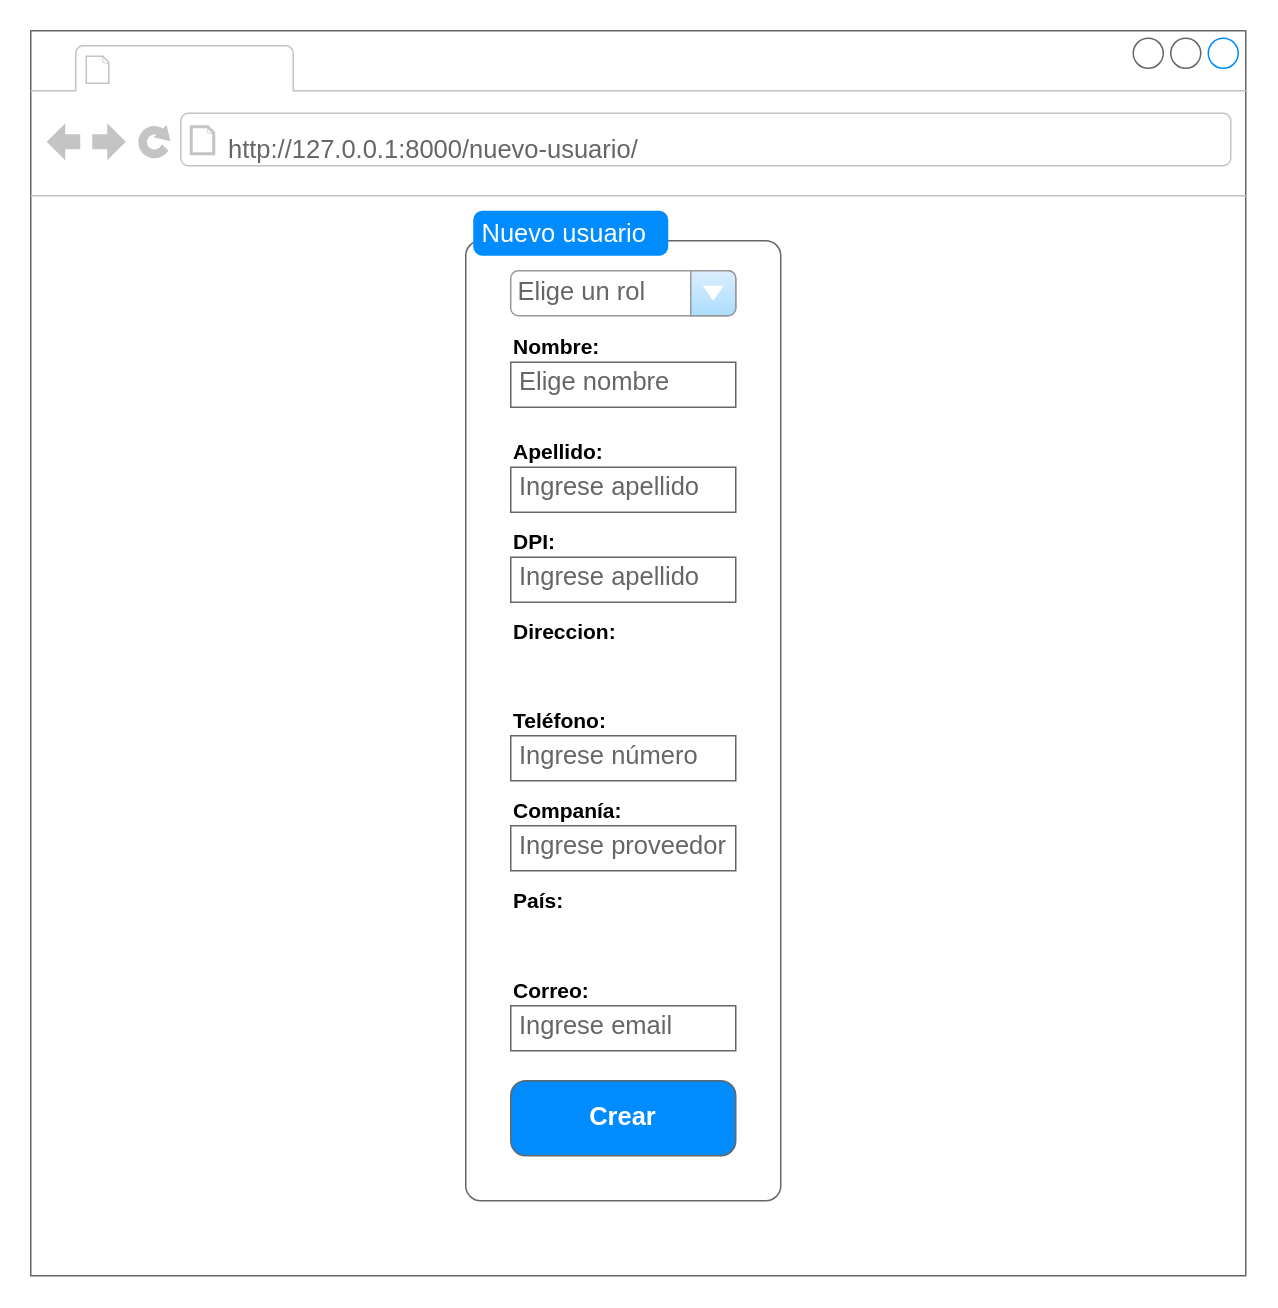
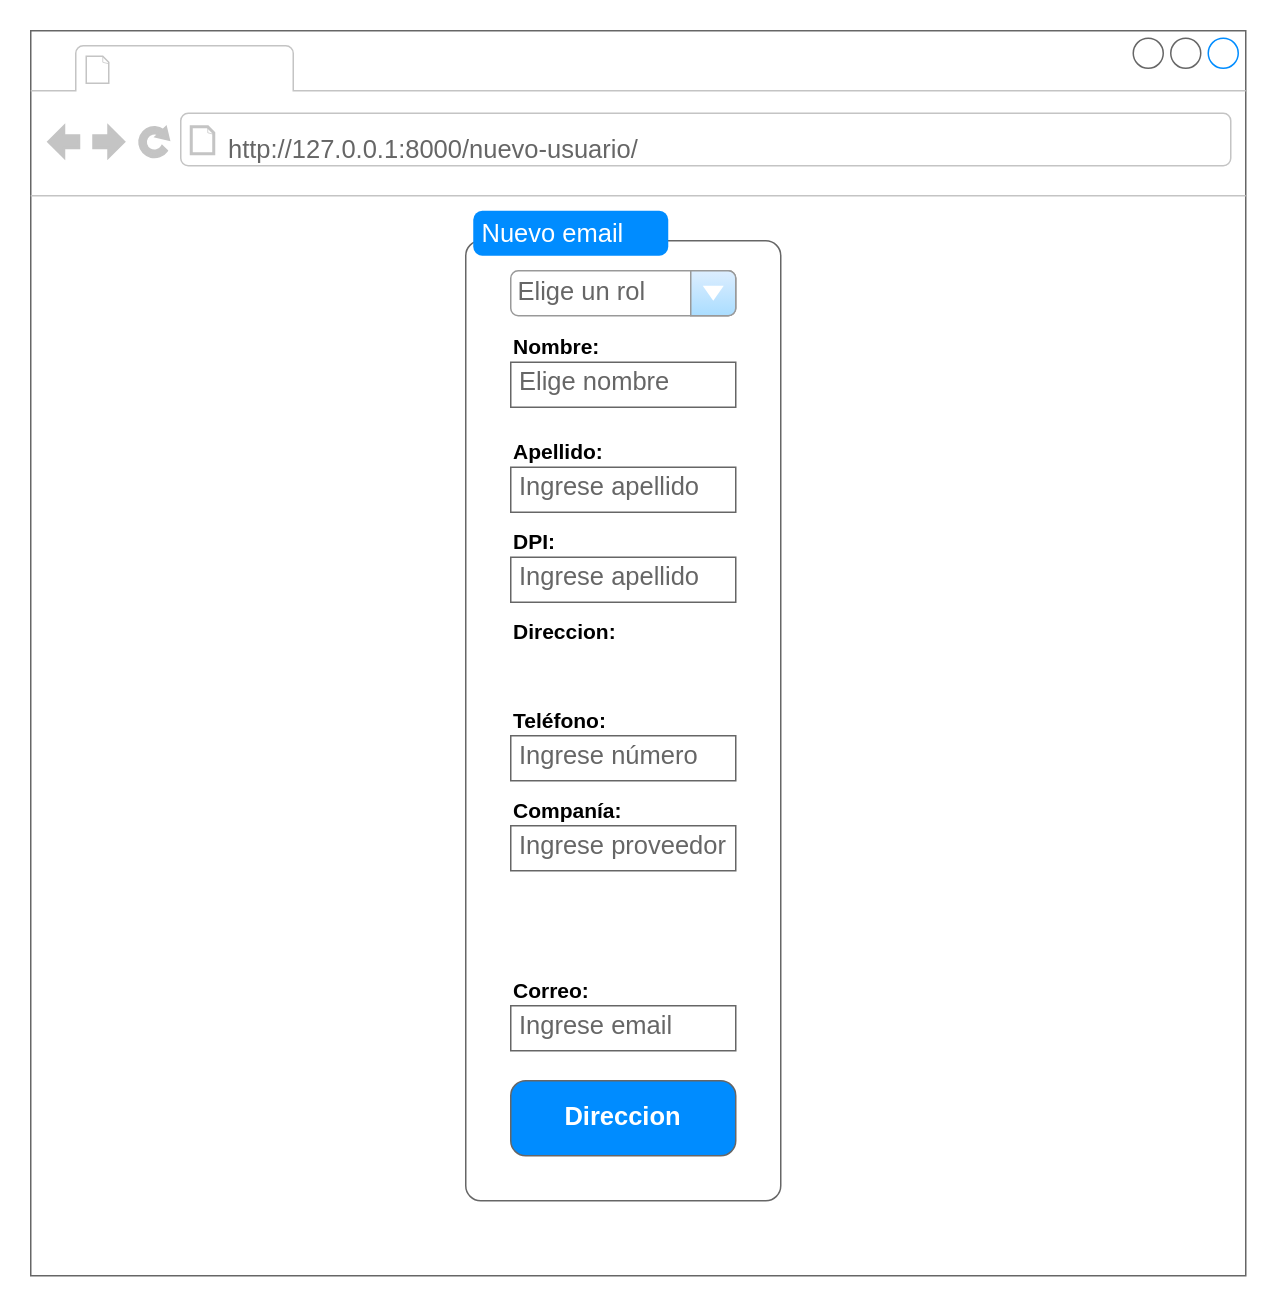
(568, 234) -> (550, 234)
(623, 901) -> none
(623, 1118) -> (623, 1118)
